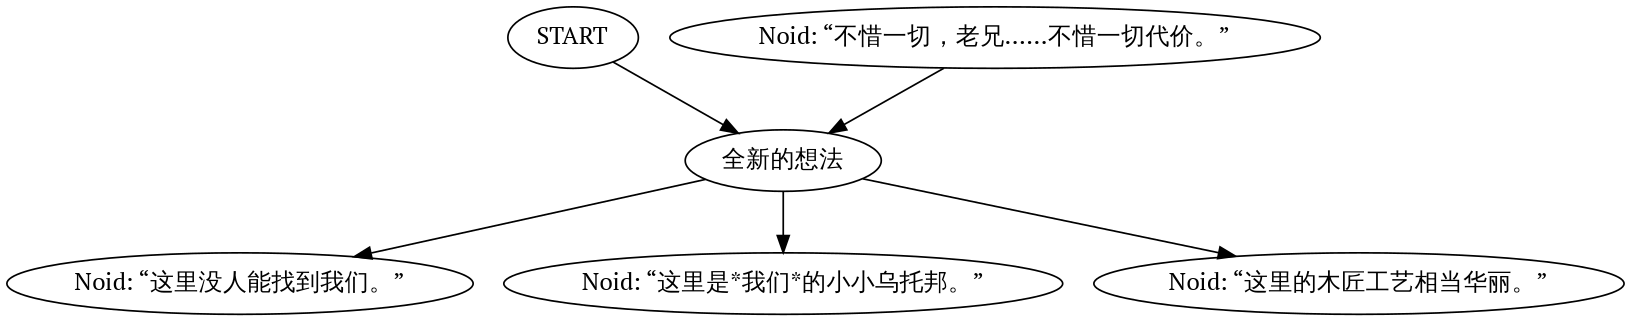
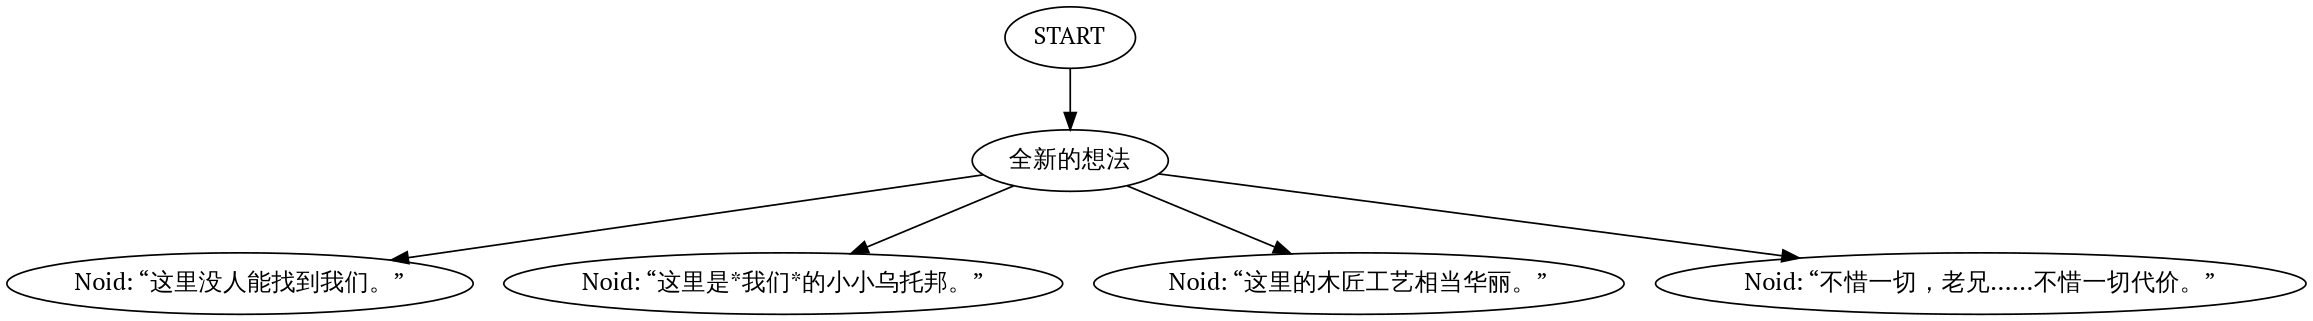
(894, 96) -> (1470, 215)
